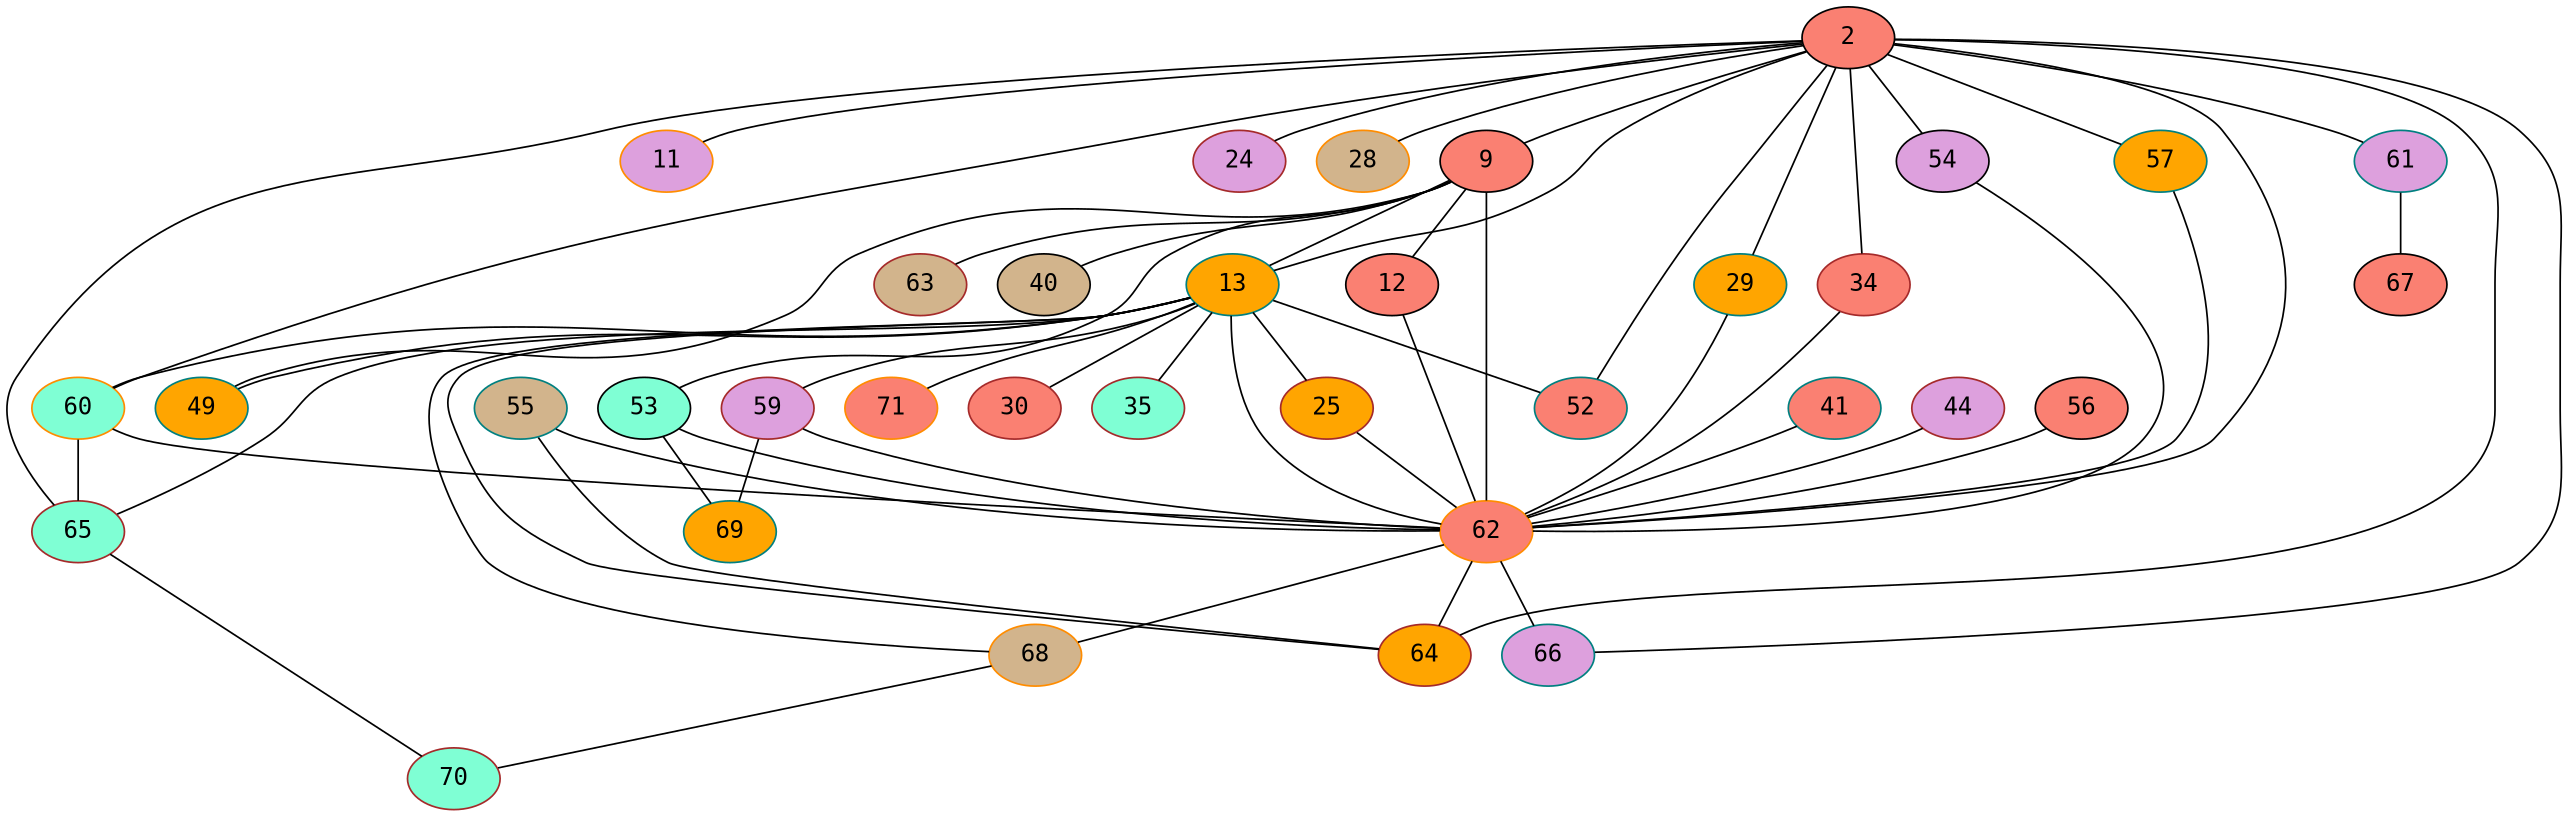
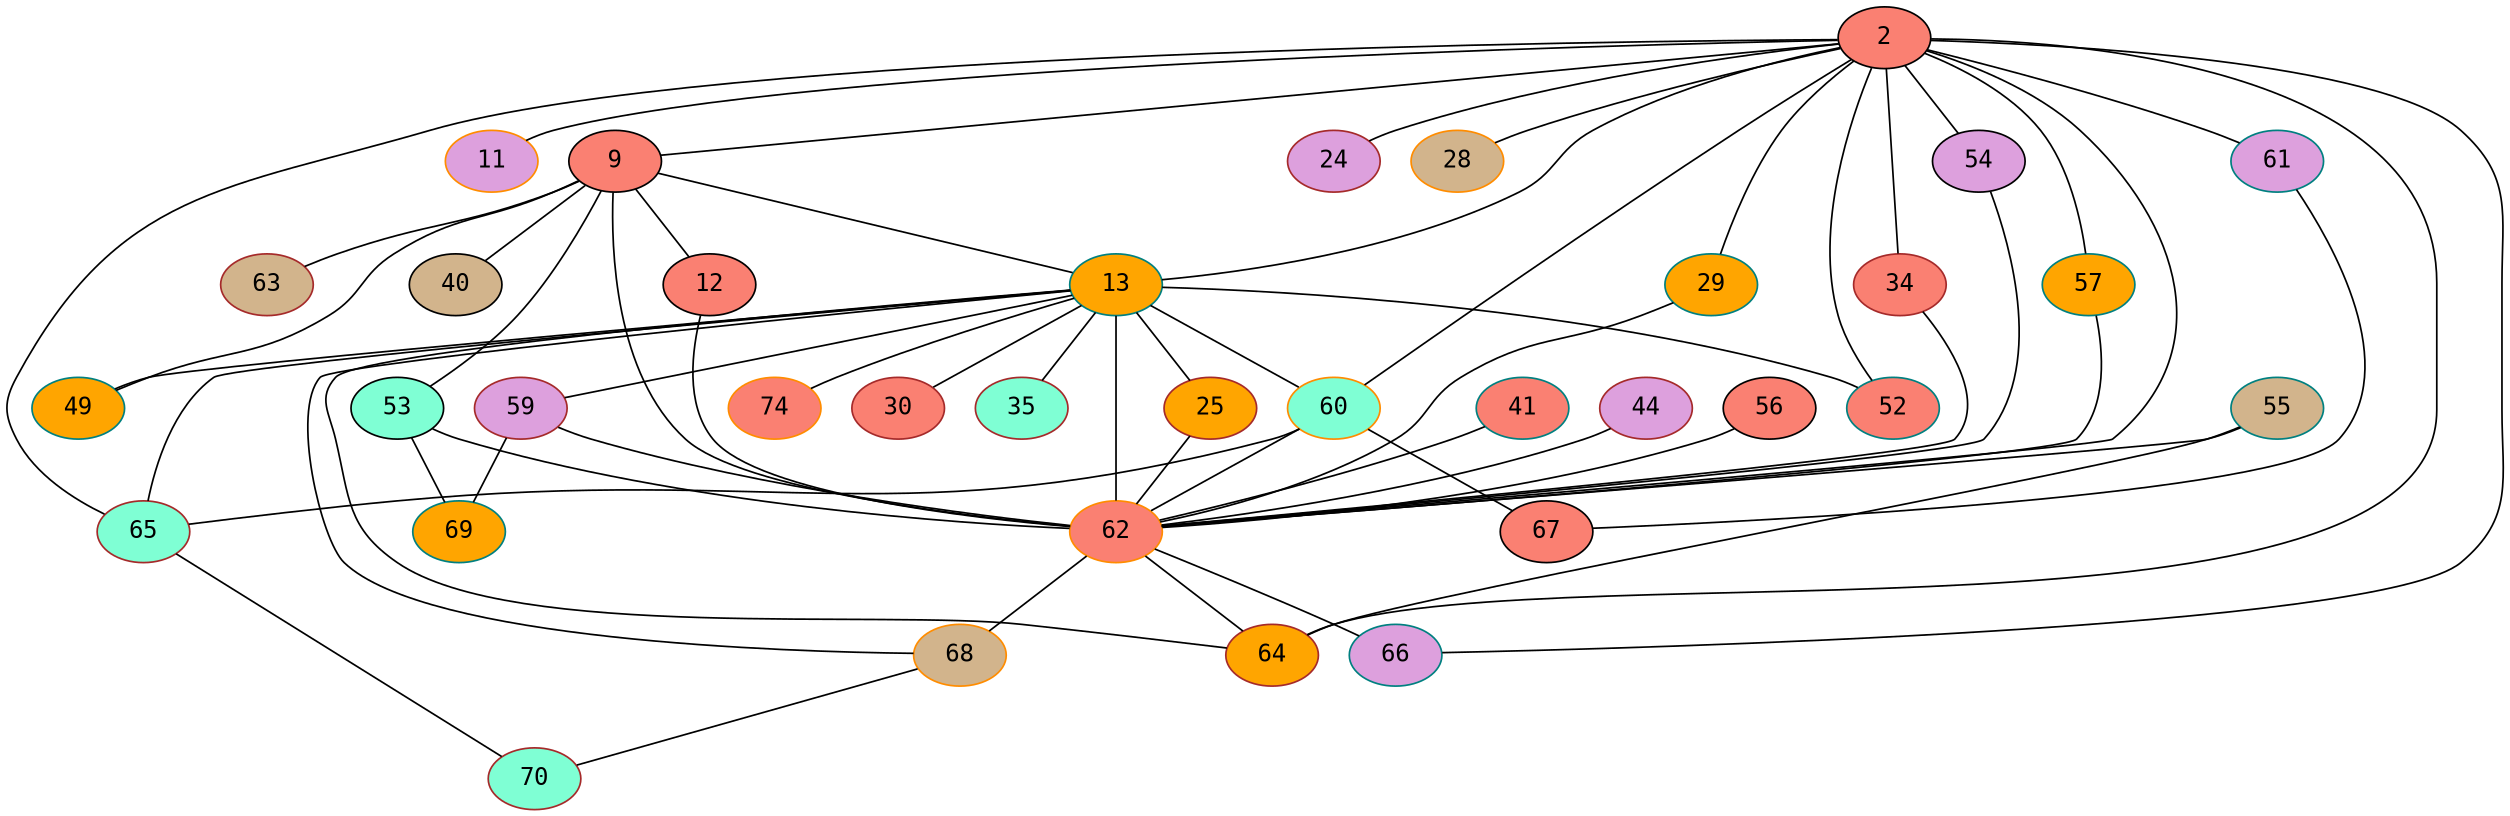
(891, 408) -> (775, 408)
none -> (1437, 468)
